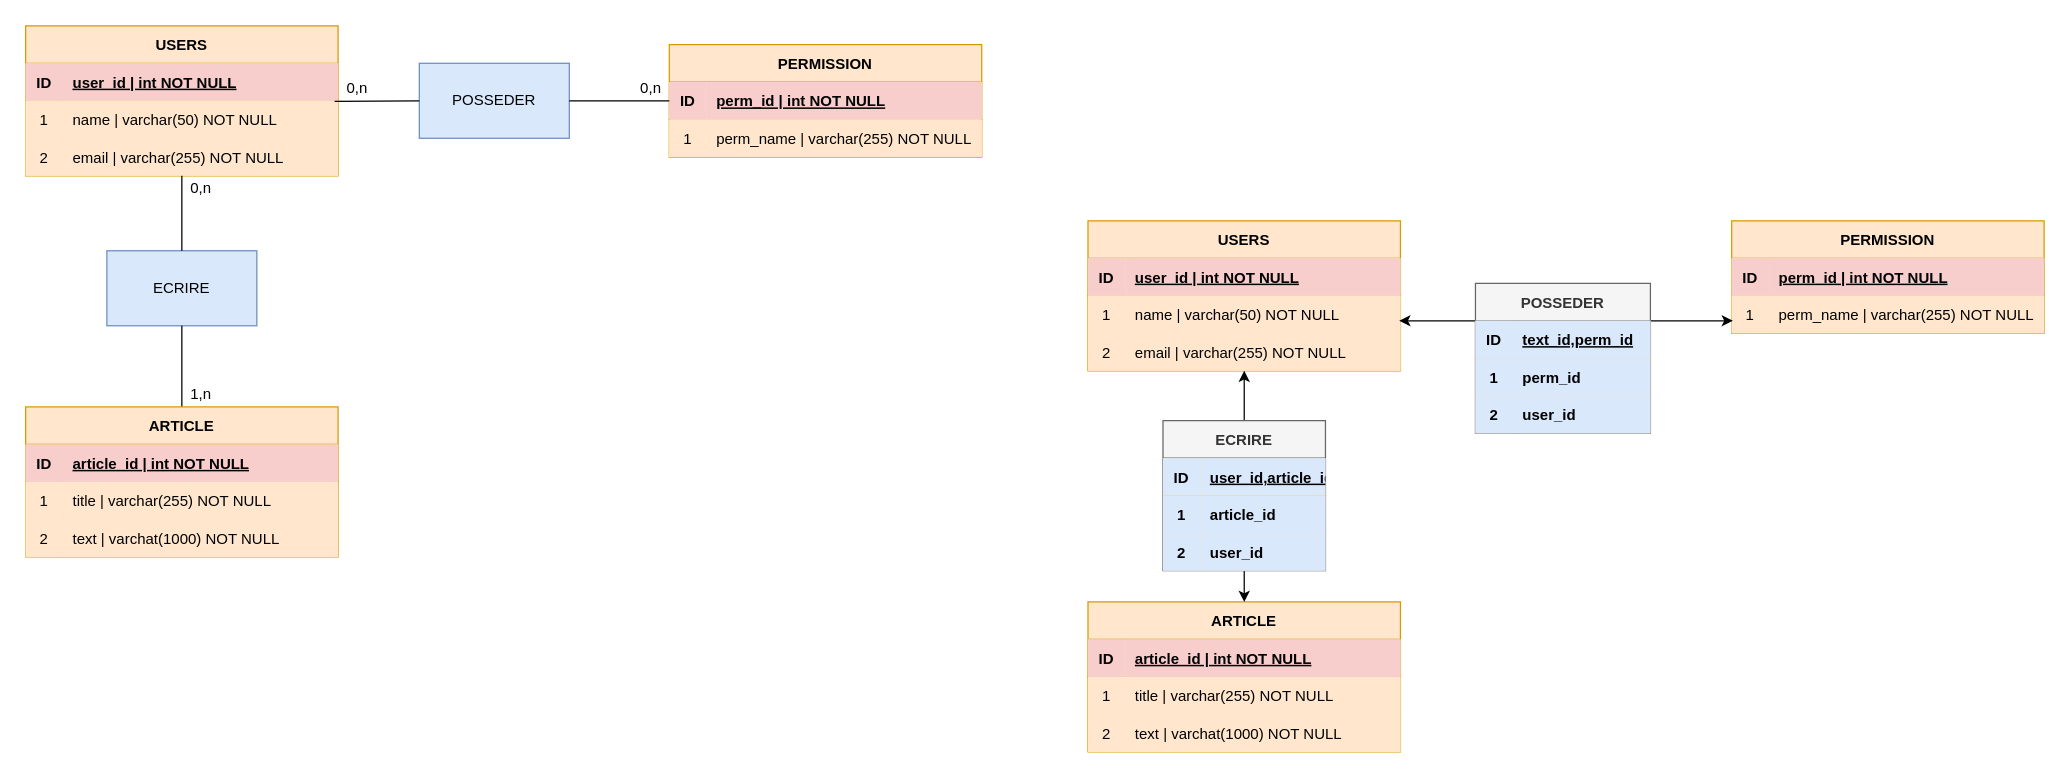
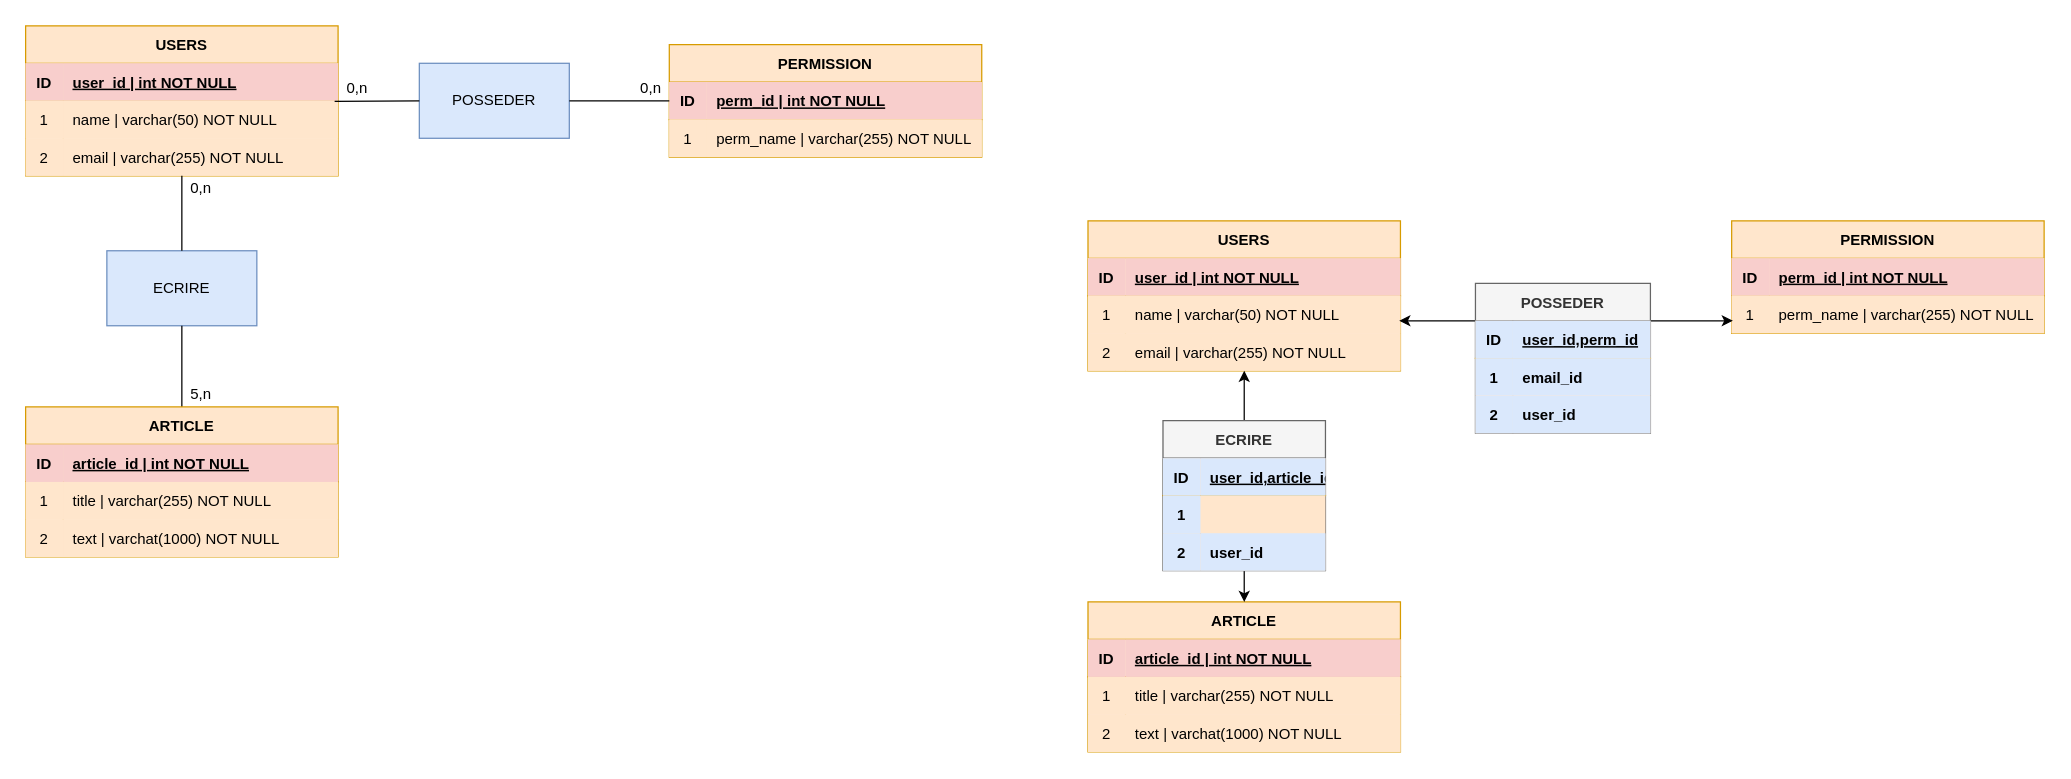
(1580, 340) -> (1580, 340)
(1550, 378) -> (1550, 378)
(201, 394) -> (201, 394)
(1263, 514) -> none
